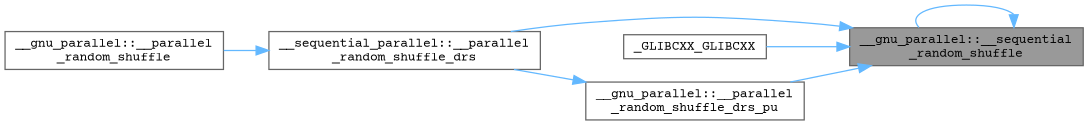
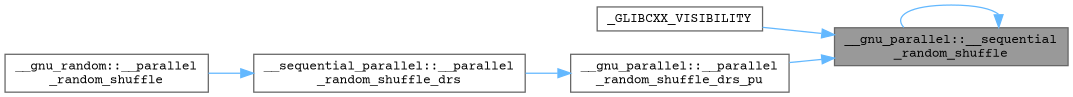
(675, 18) -> none
(695, 47) -> (680, 19)
(114, 51) -> (107, 73)
